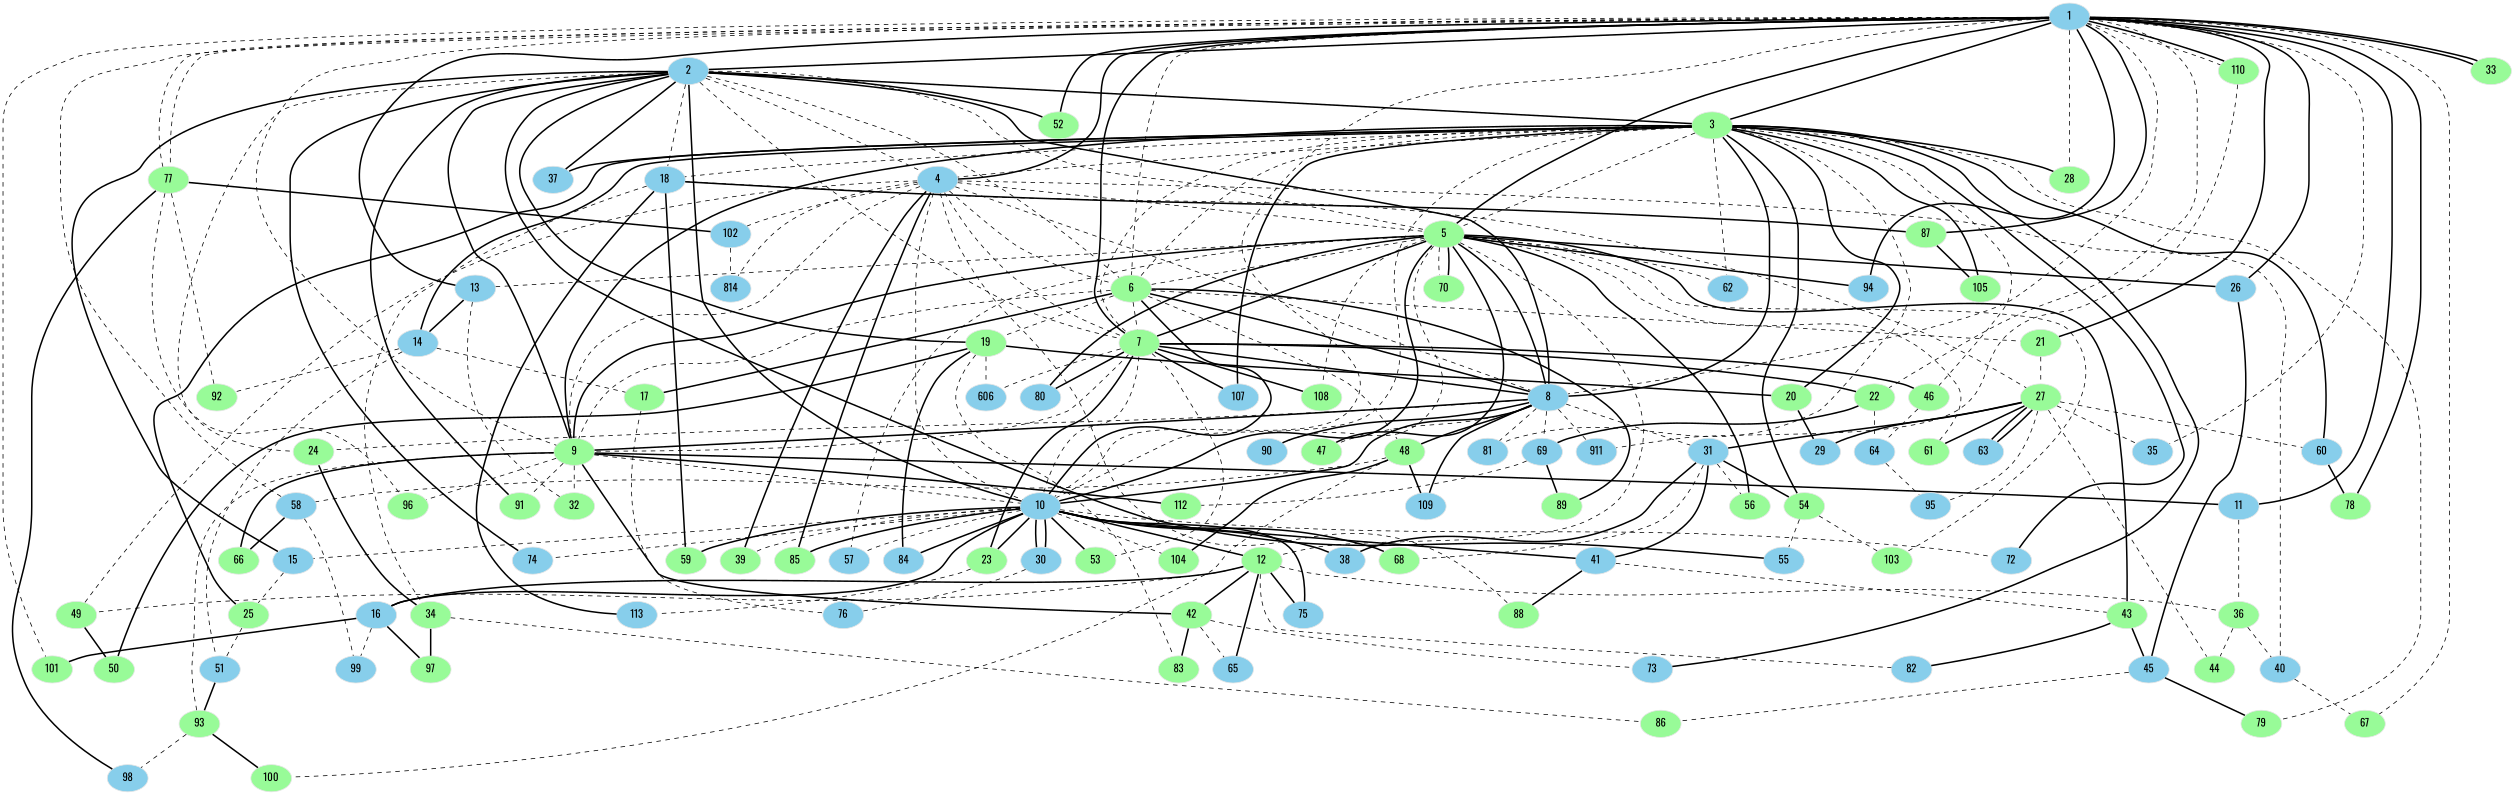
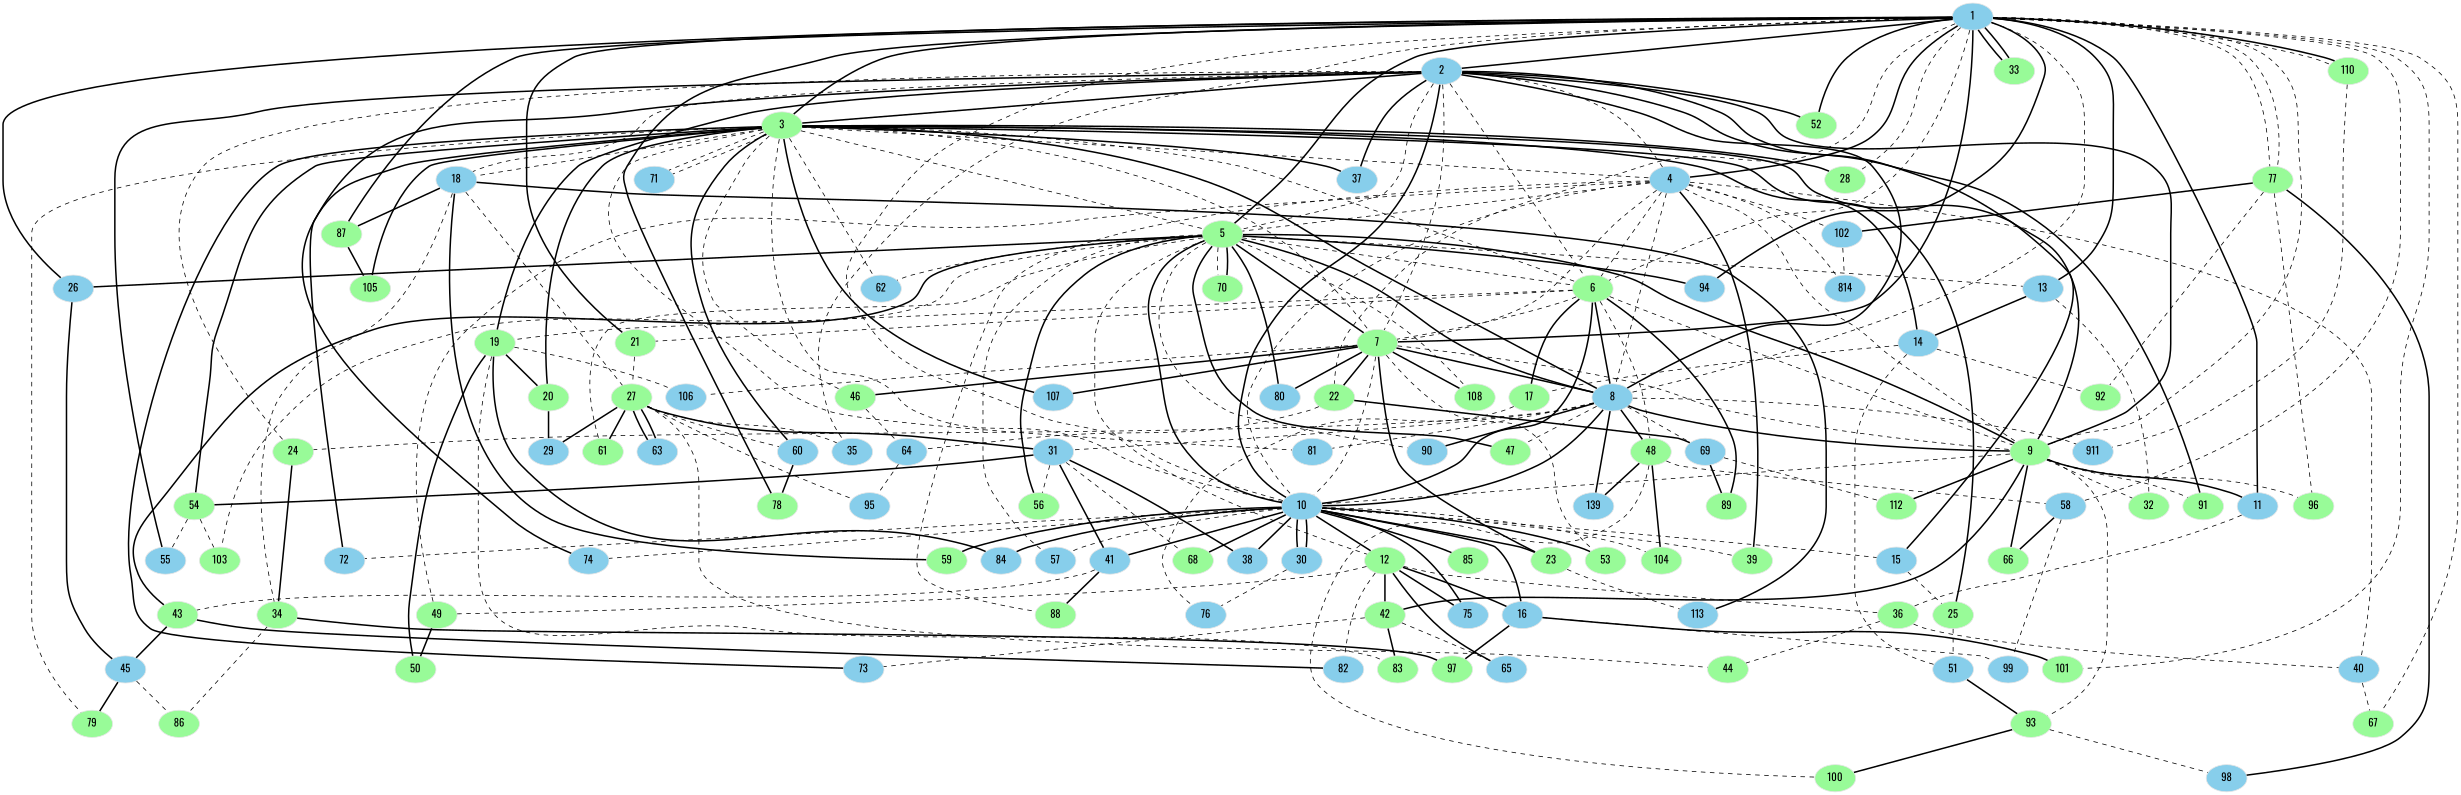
none -> (654, 180)
(859, 367) -> none
(986, 397) -> (686, 397)
(1426, 506) -> (1593, 506)
